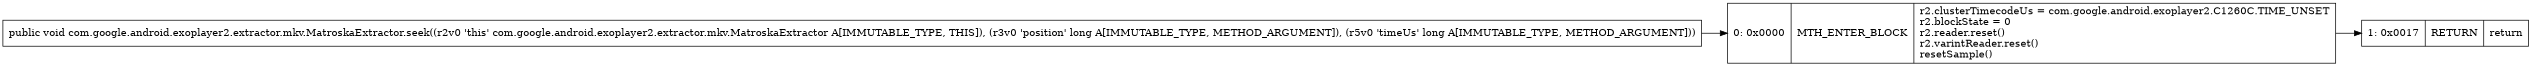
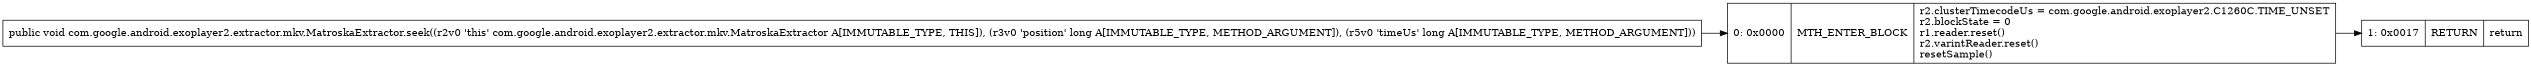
(1962, 33) -> (1962, 33)
